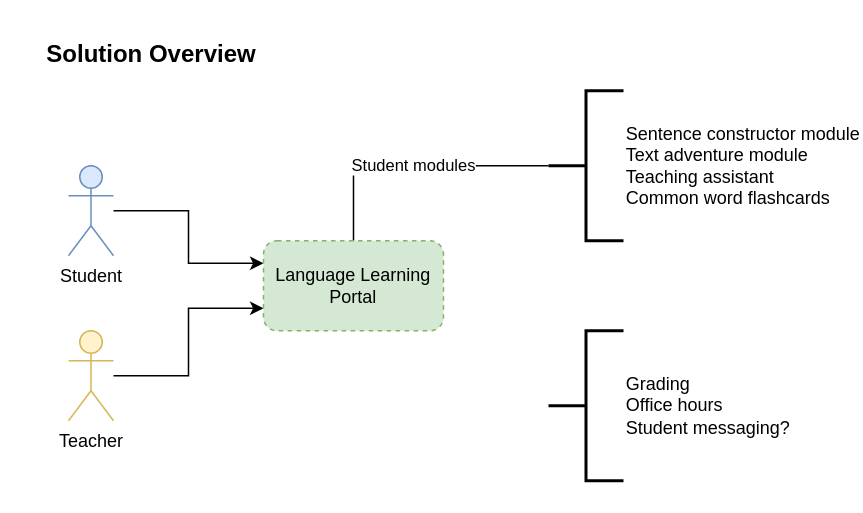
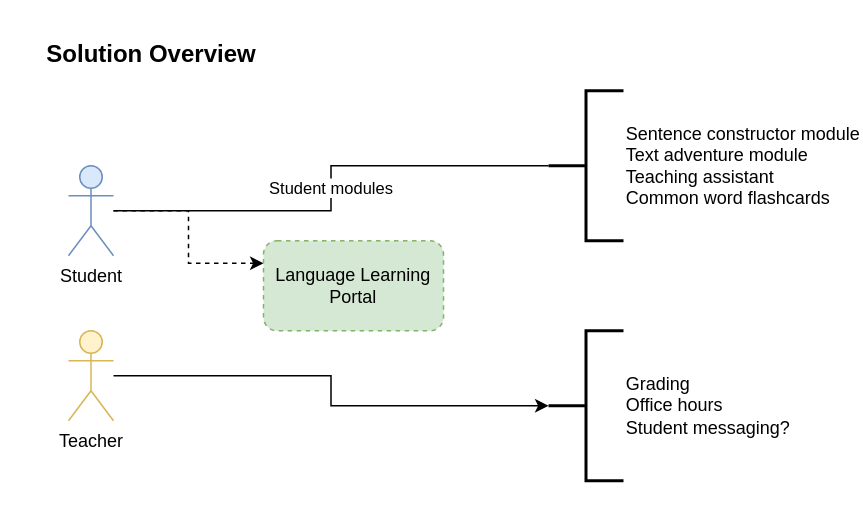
(378, 166) -> (331, 185)
(193, 263) -> (193, 263)
(188, 310) -> (347, 406)
